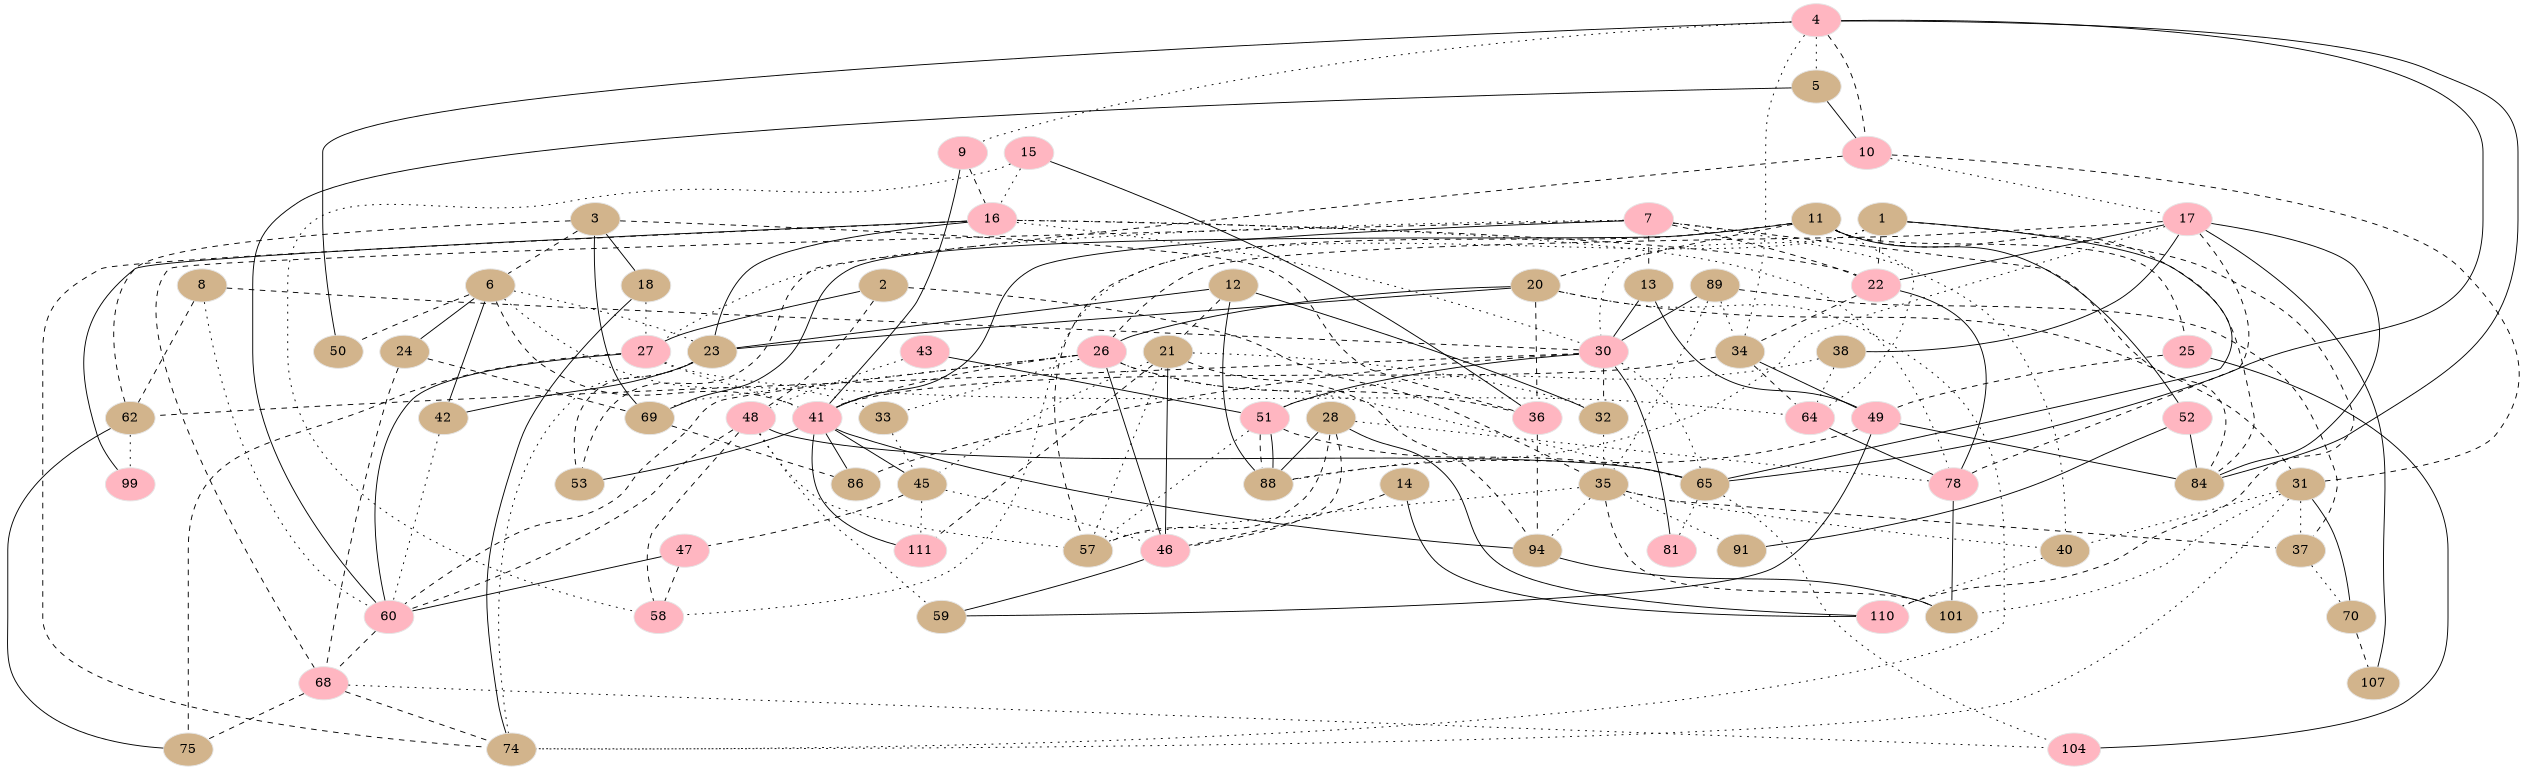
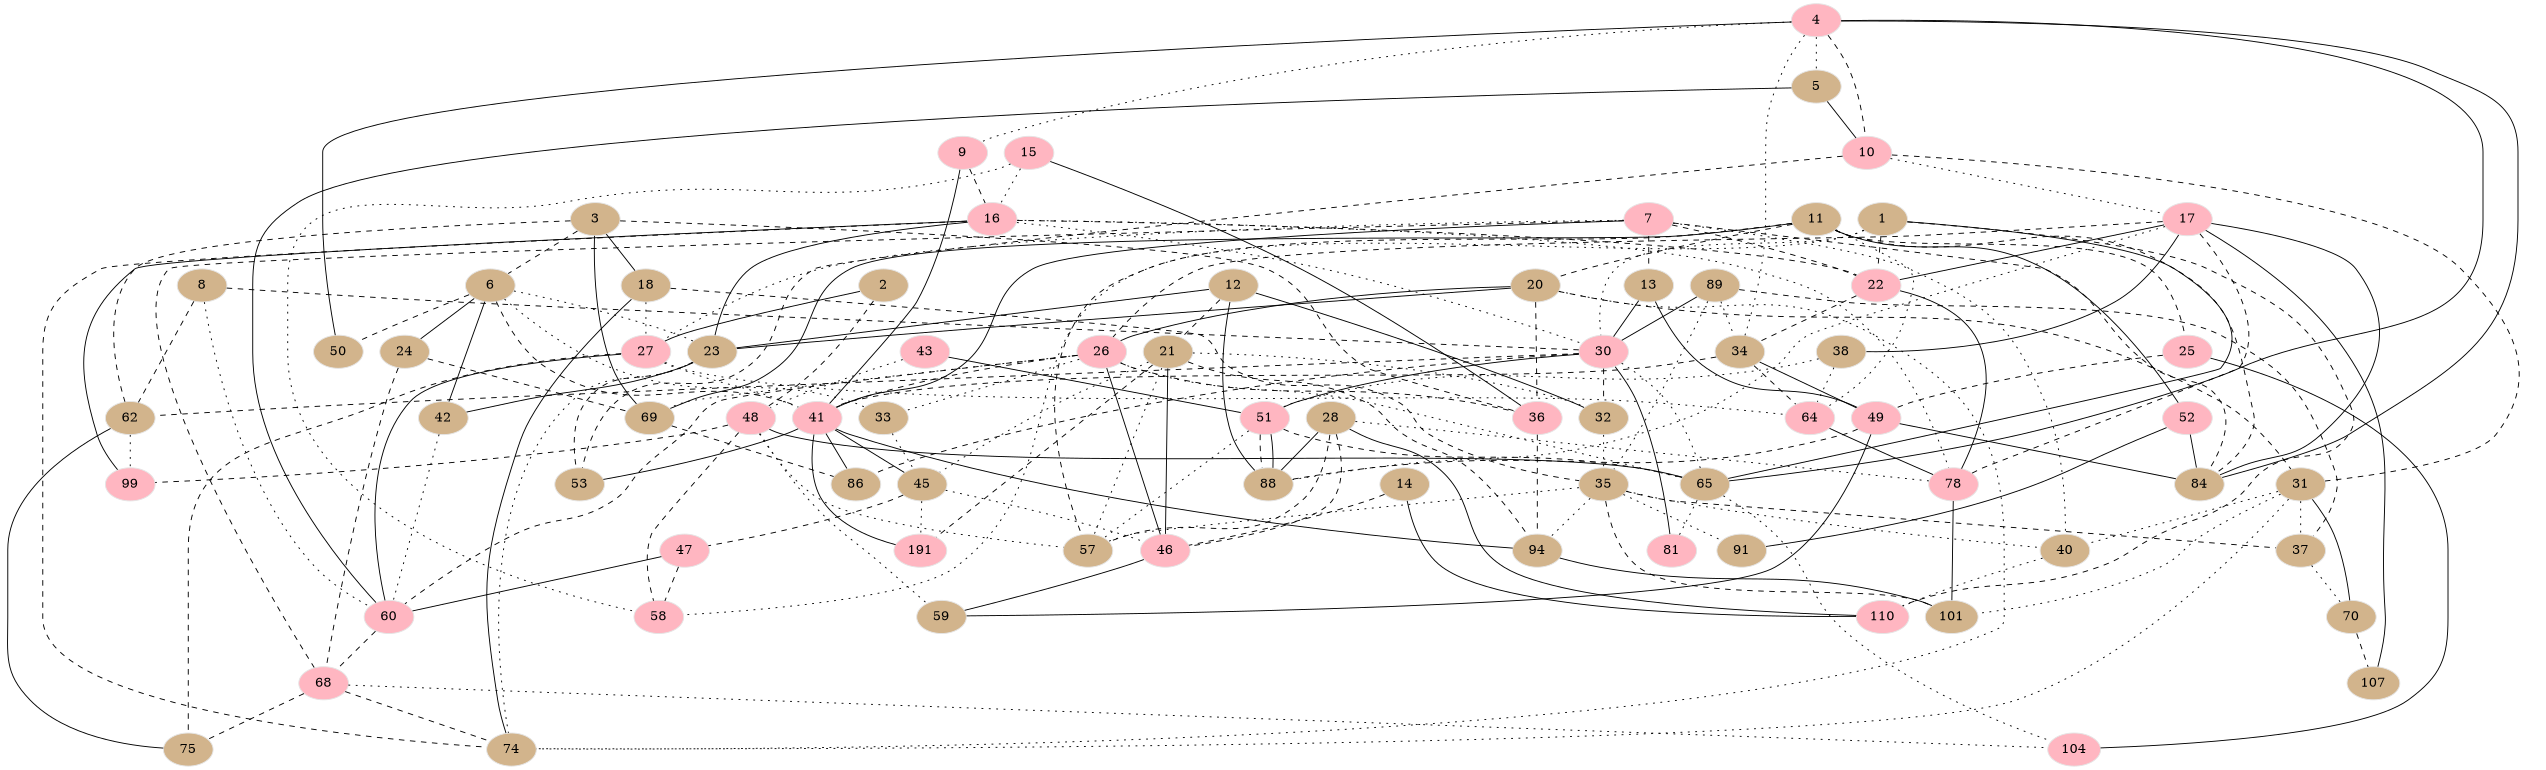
(1257, 344) -> (1213, 346)
(582, 537) -> (443, 463)
(920, 551) -> (920, 551)
